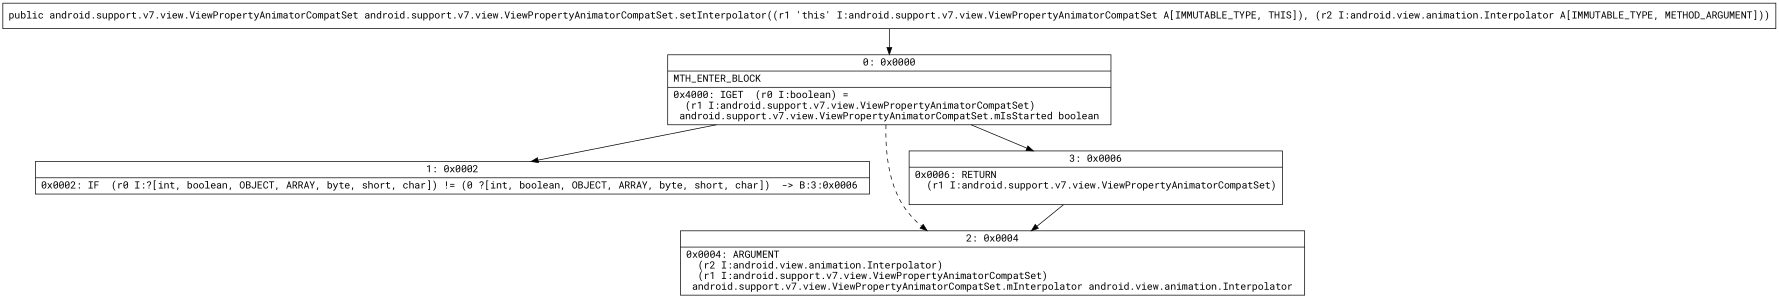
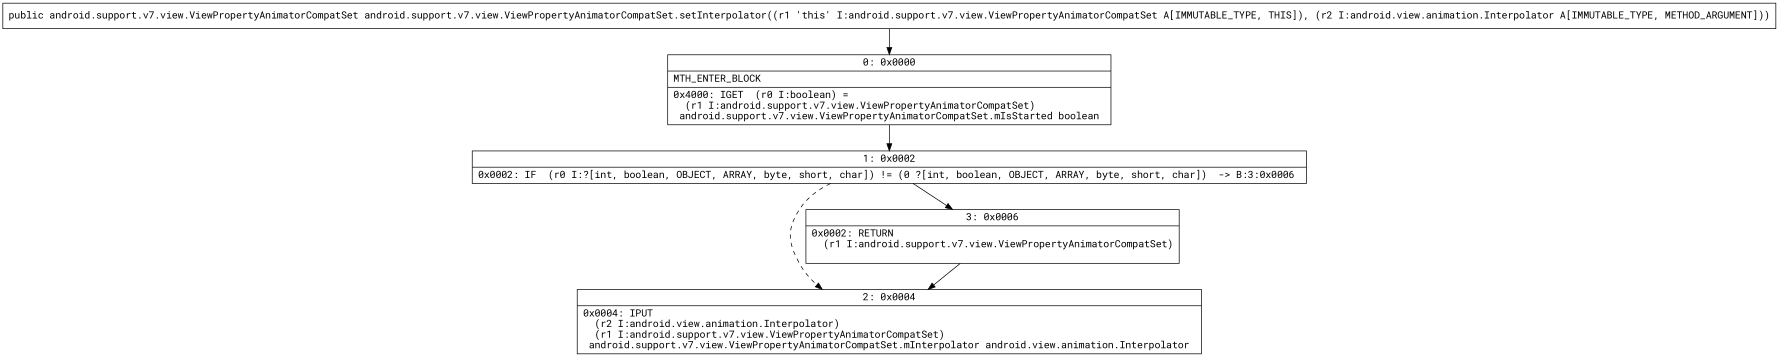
(999, 136) -> (930, 195)
(962, 175) -> (859, 234)
(892, 180) -> (791, 230)
(739, 255) -> (624, 314)
